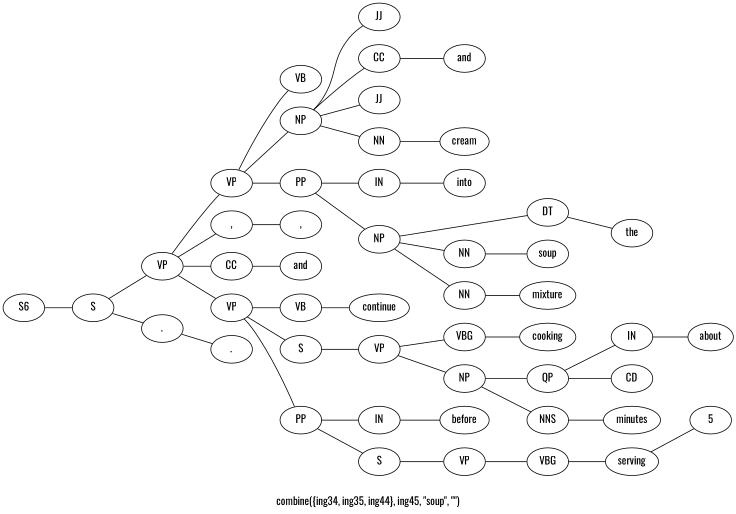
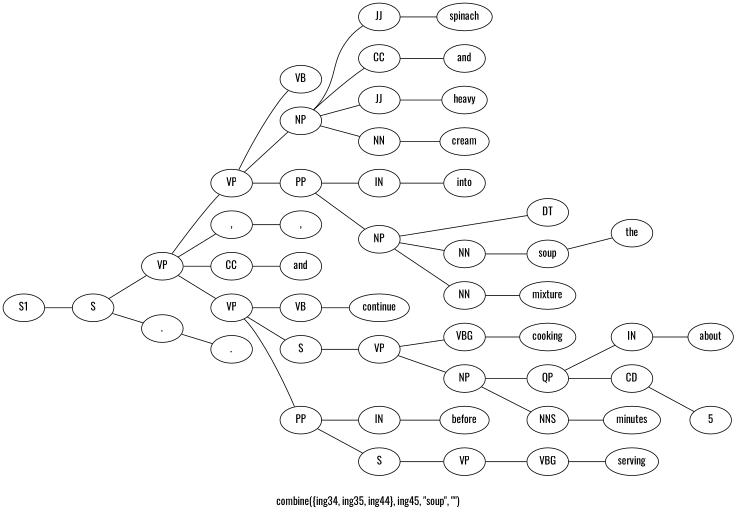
none -> (465, 17)
none -> (465, 100)
(590, 223) -> (590, 244)
(24, 308) -> (24, 308)
(672, 440) -> (671, 399)
